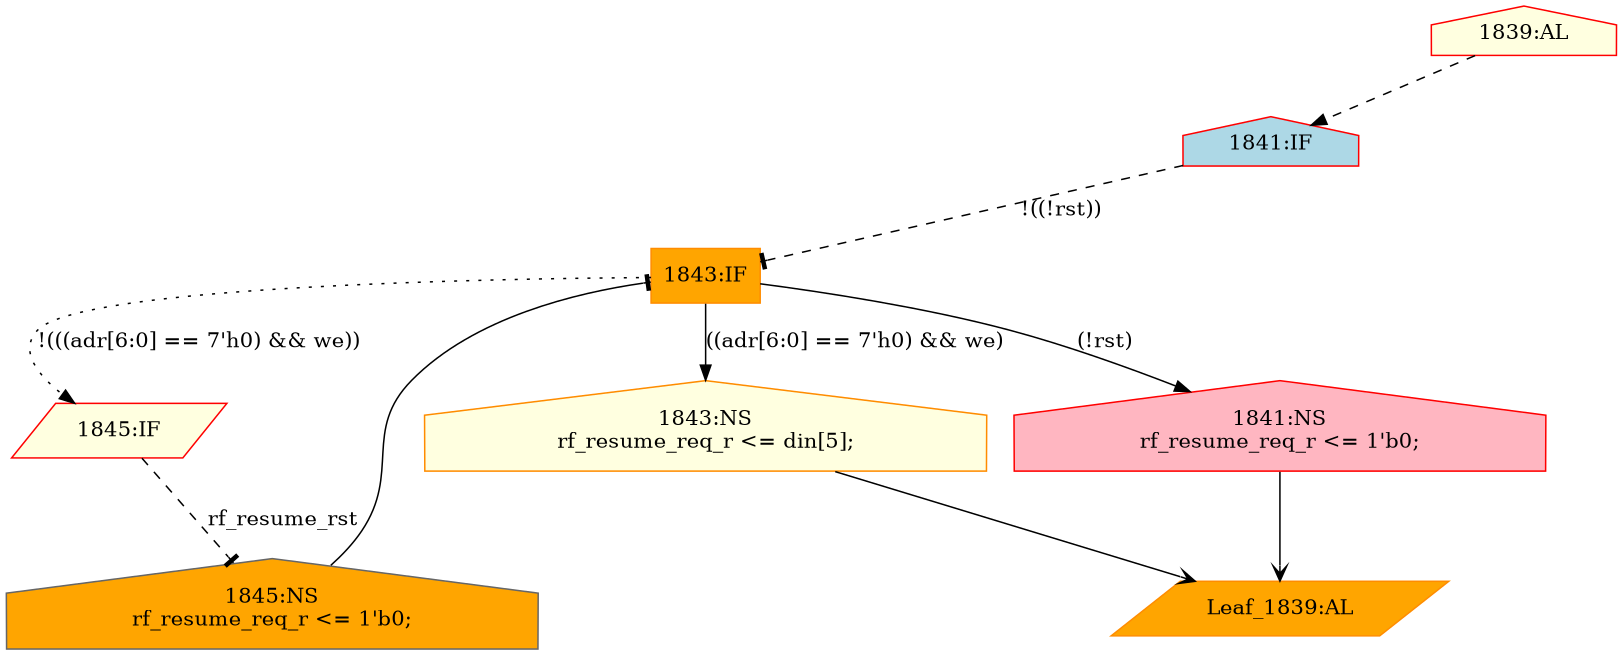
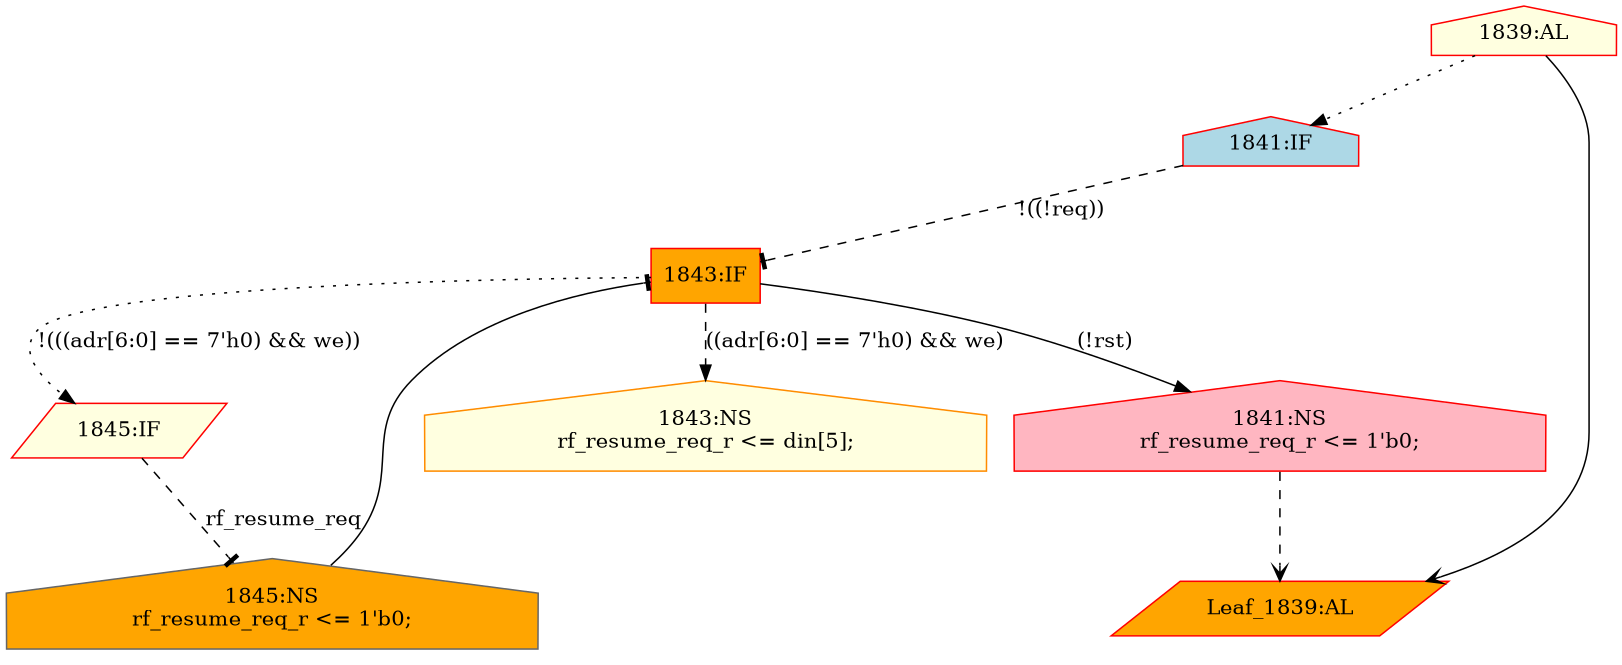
(1400, 87) -> (1400, 87)
(1062, 210) -> (1062, 210)
(706, 276) -> (706, 276)
(706, 334) -> (706, 334)
(1280, 519) -> (1280, 519)
(284, 520) -> (284, 520)
(1008, 524) -> (1589, 349)
(1280, 609) -> (1280, 609)
